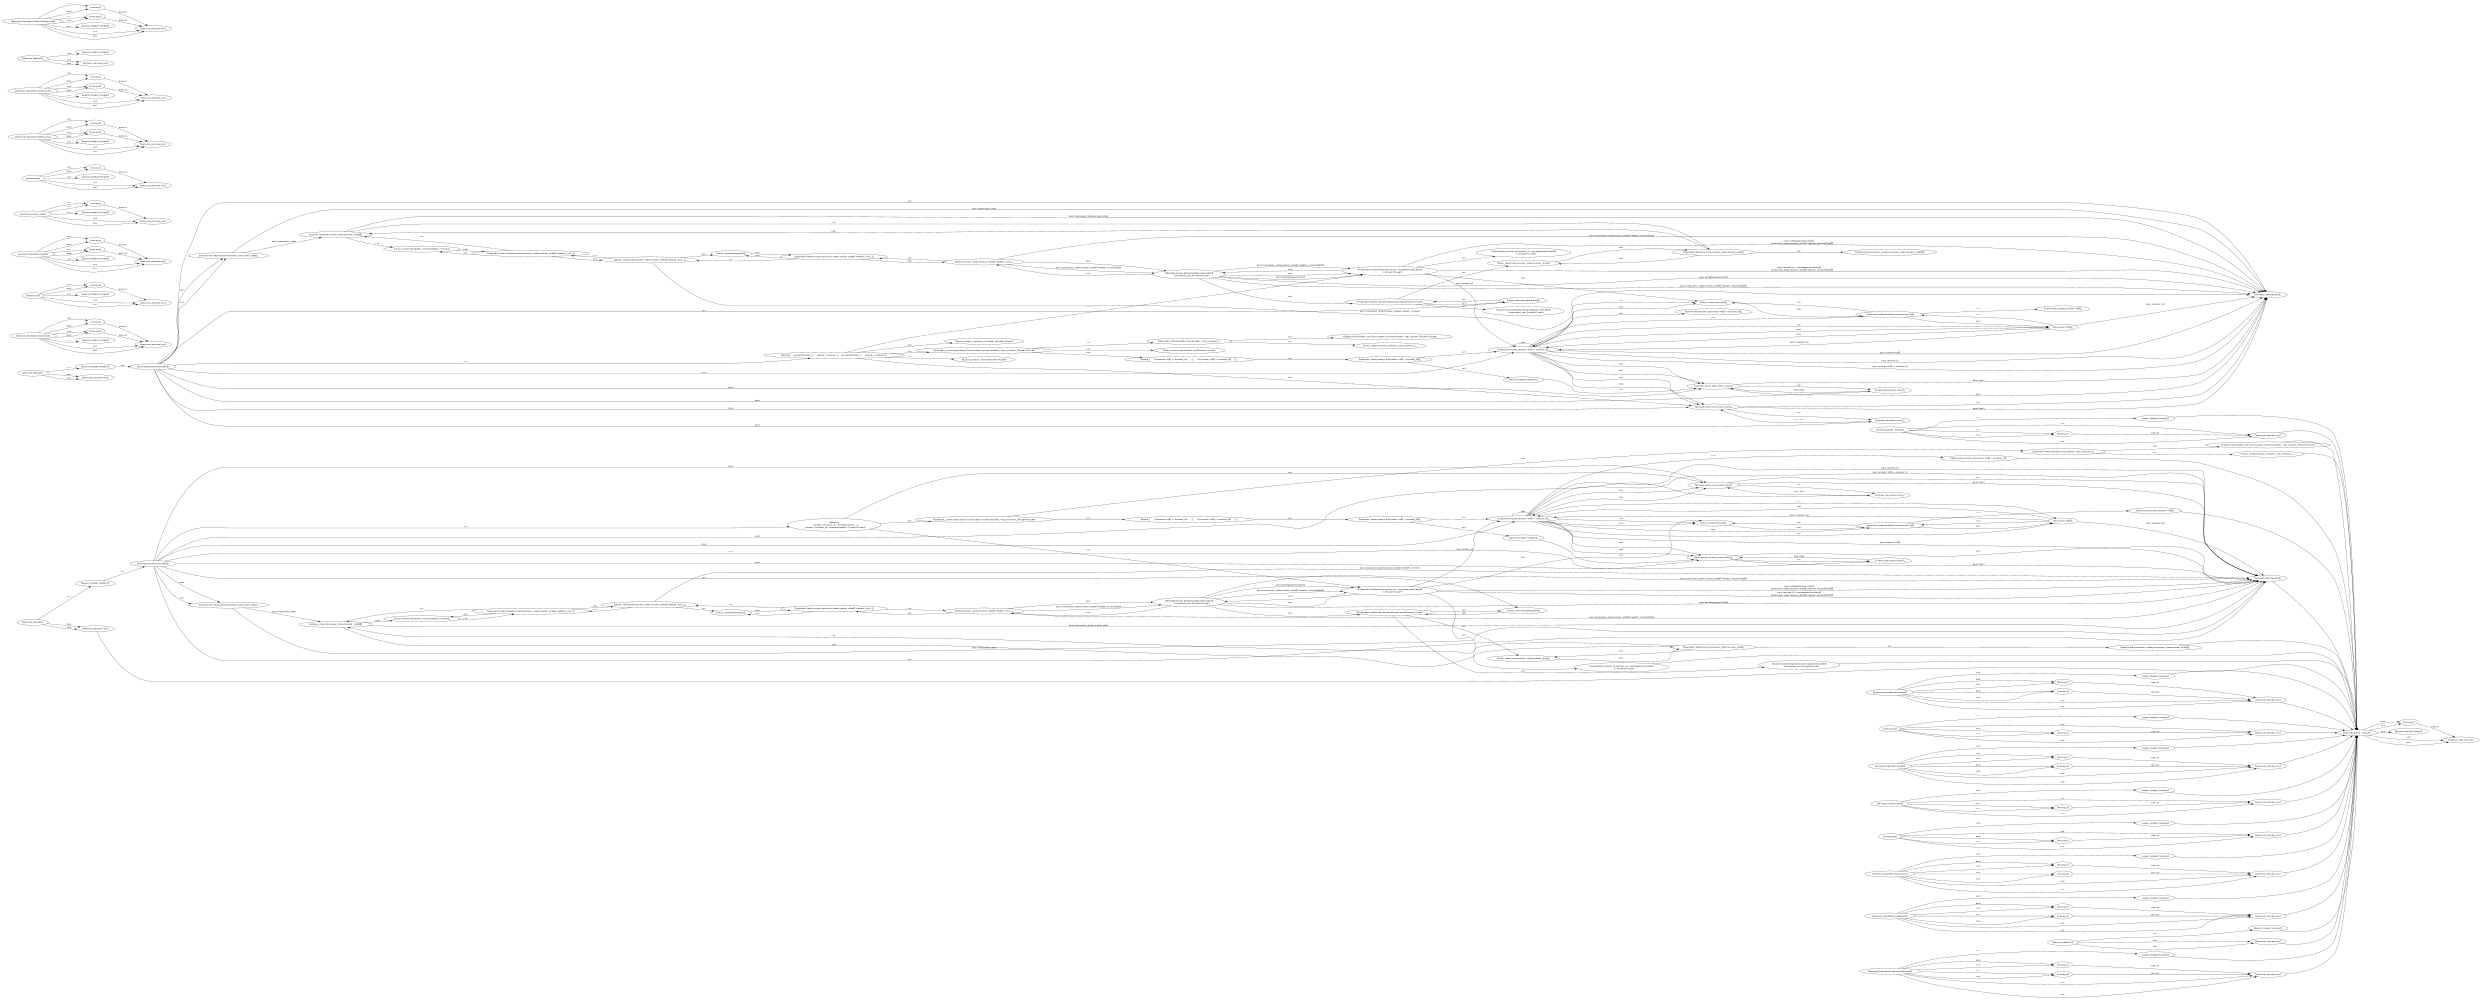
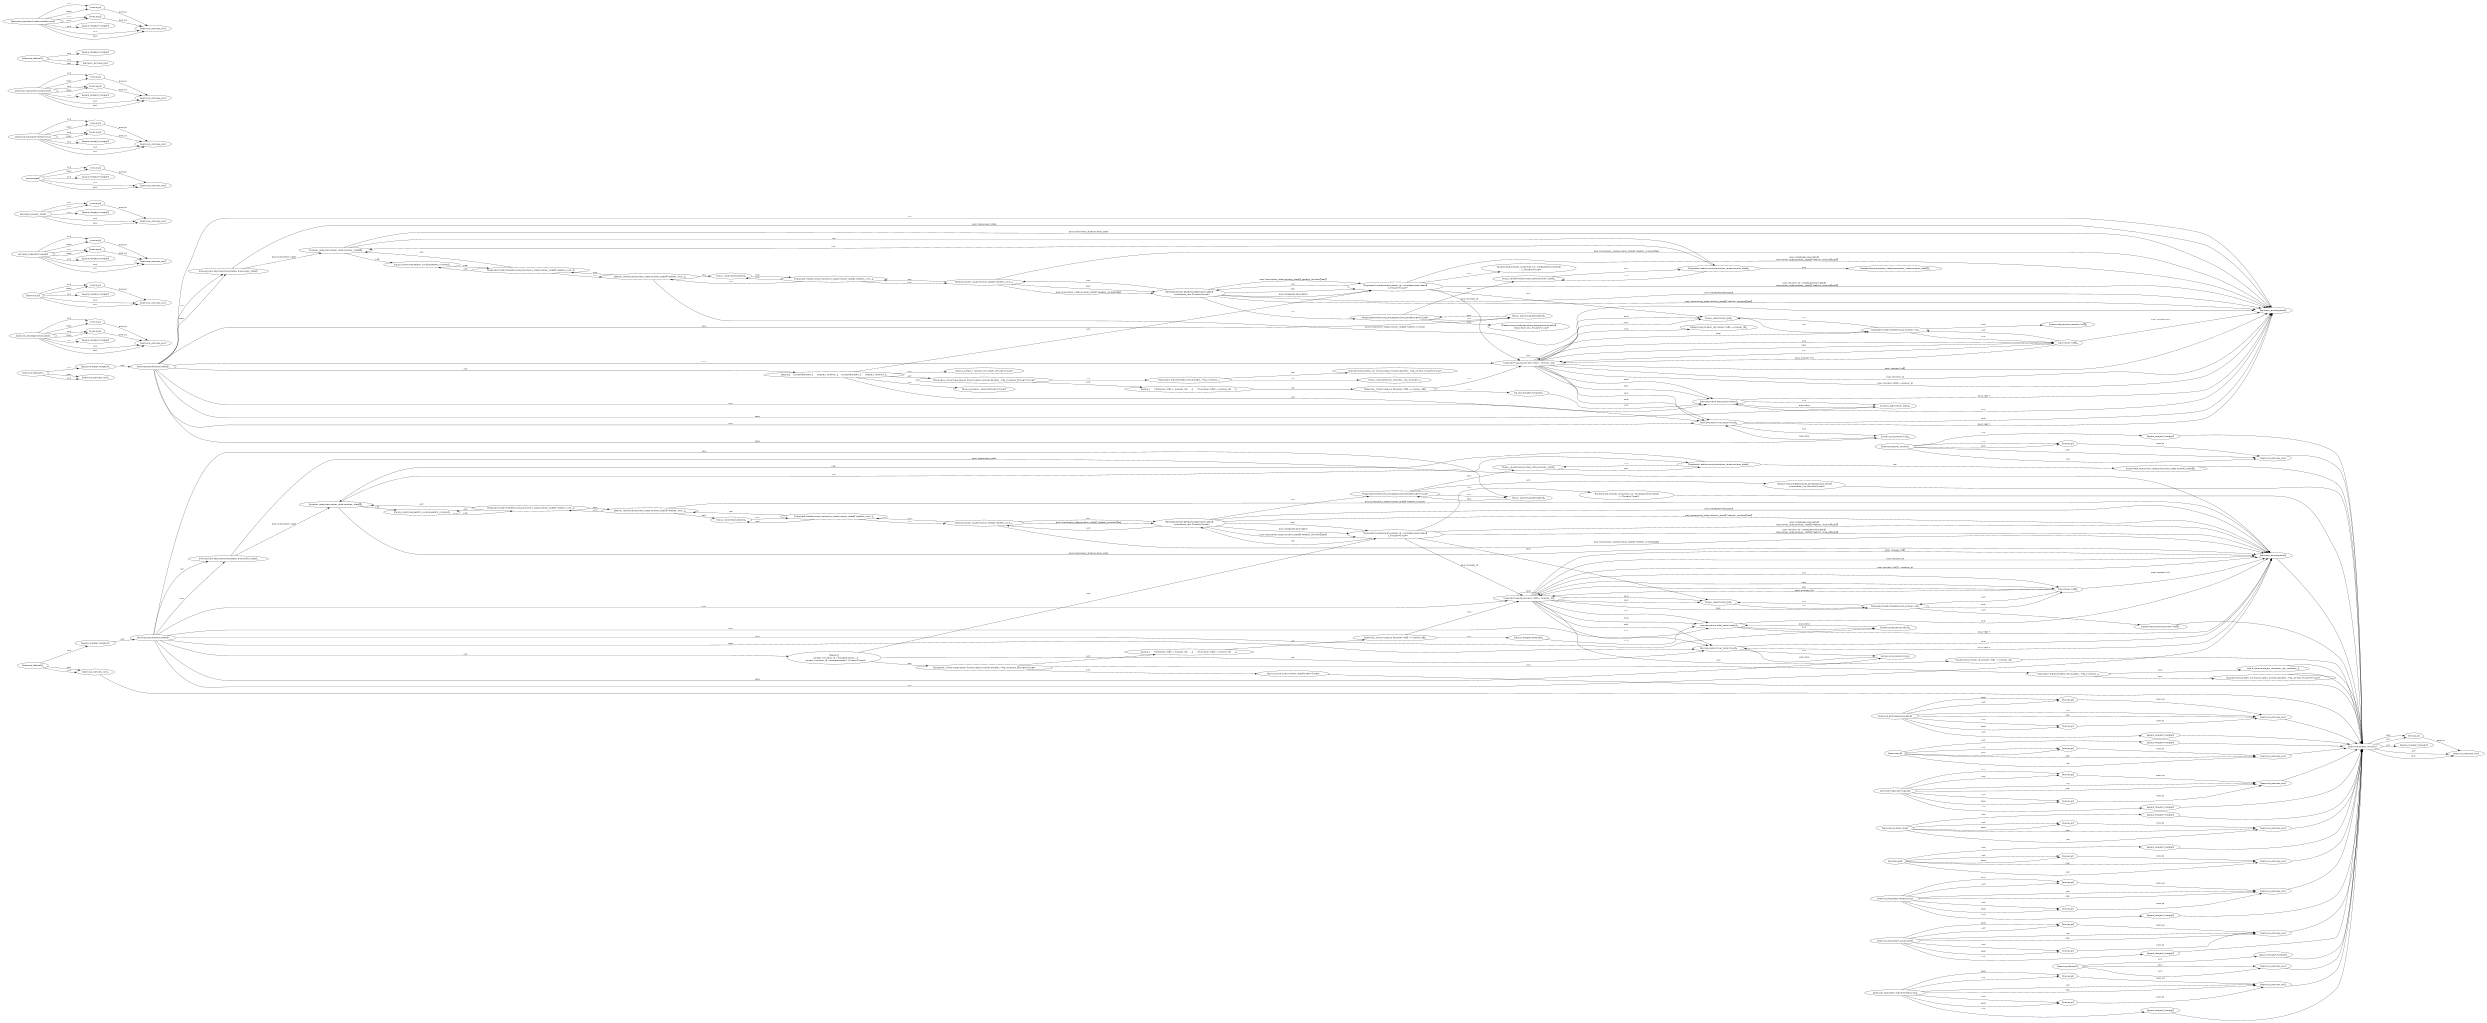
(1189, 350) -> none
none -> (1293, 674)
